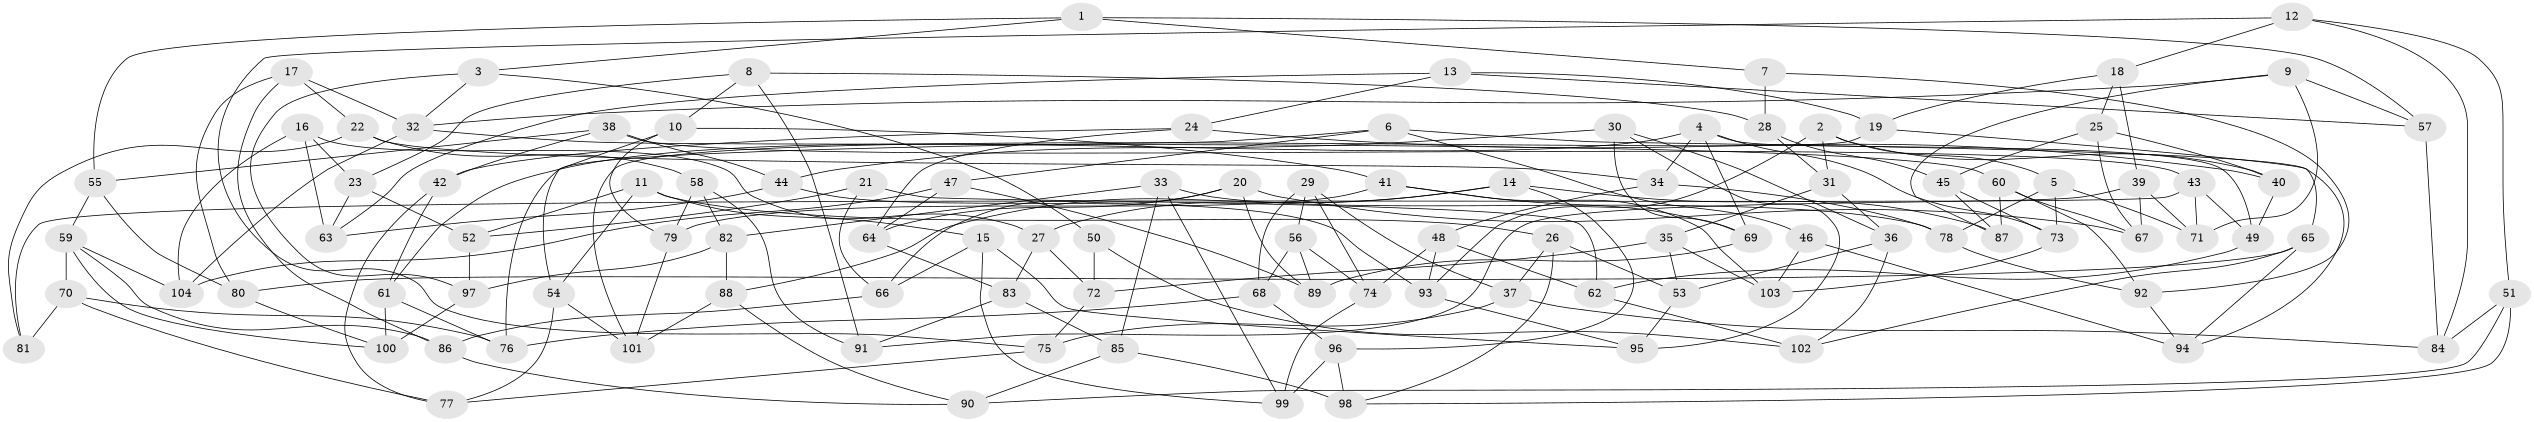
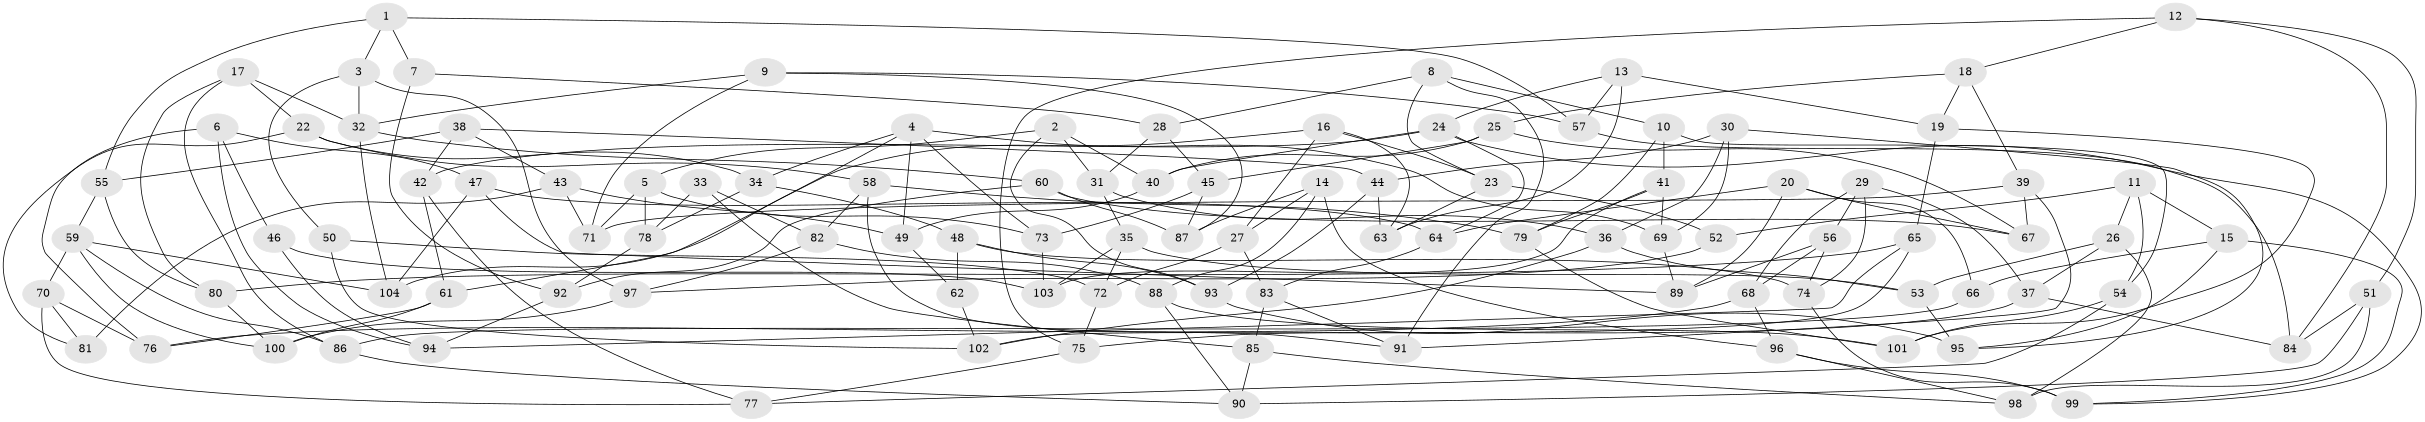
(866, 183) -> none
(1222, 294) -> (2250, 185)
